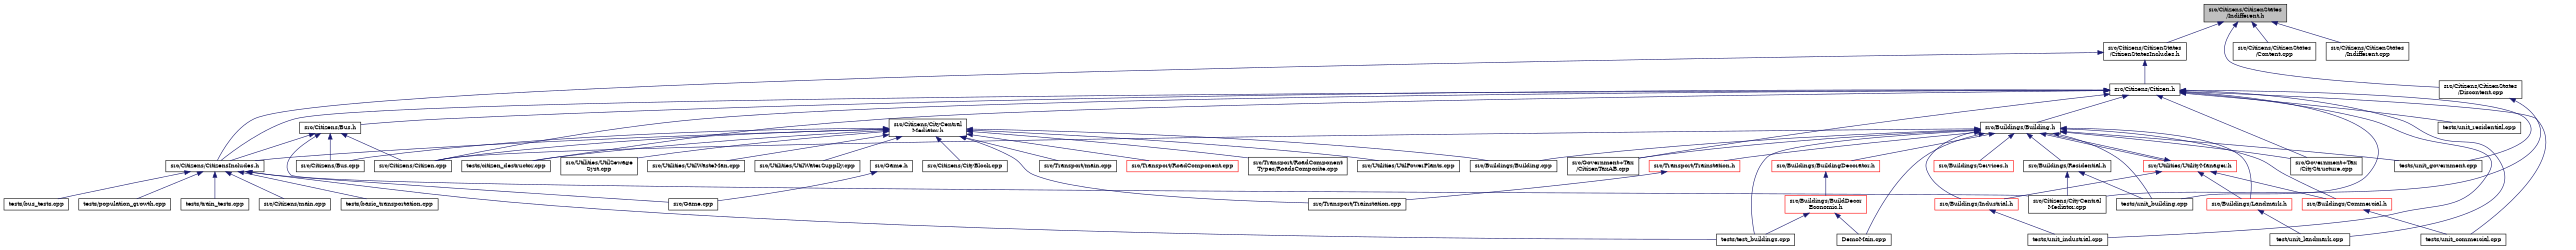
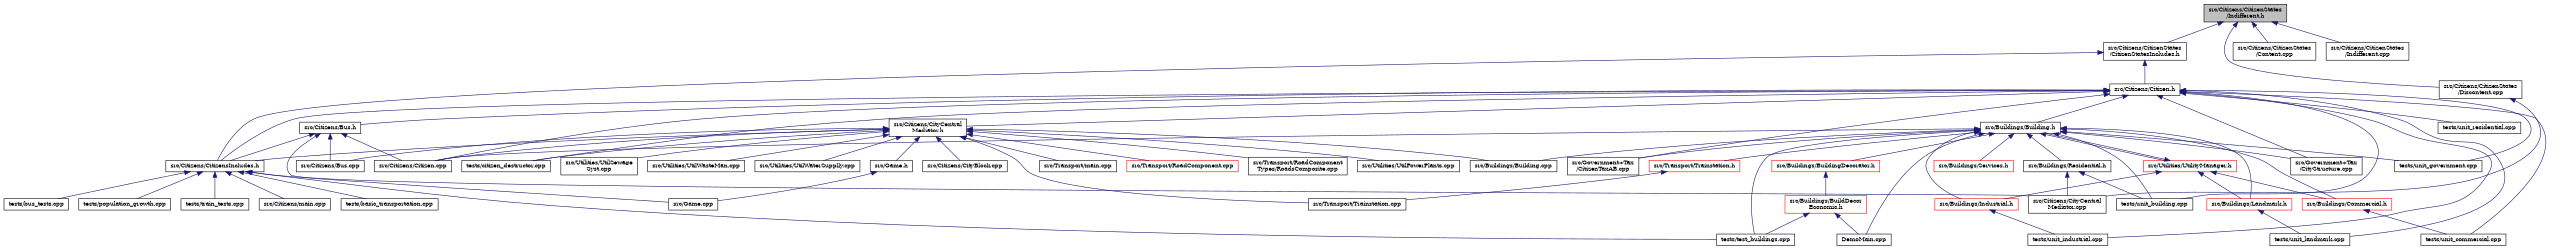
none -> (1535, 109)
none -> (906, 151)
(2310, 240) -> (2310, 240)
